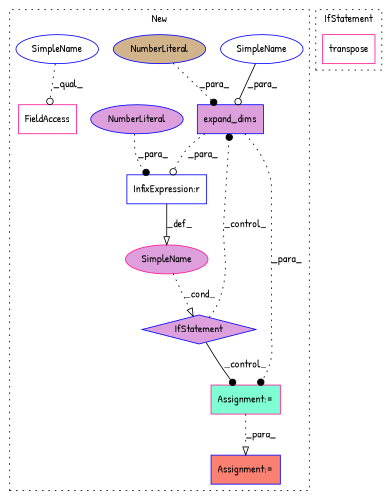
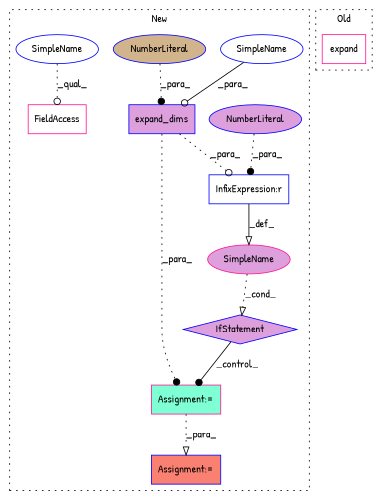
(349, 19) -> (344, 19)
(349, 49) -> (344, 49)
(224, 231) -> none
